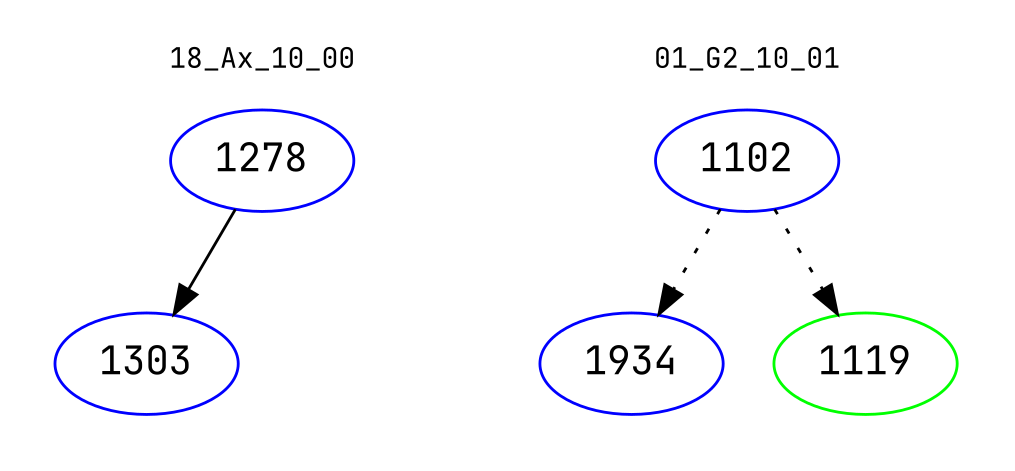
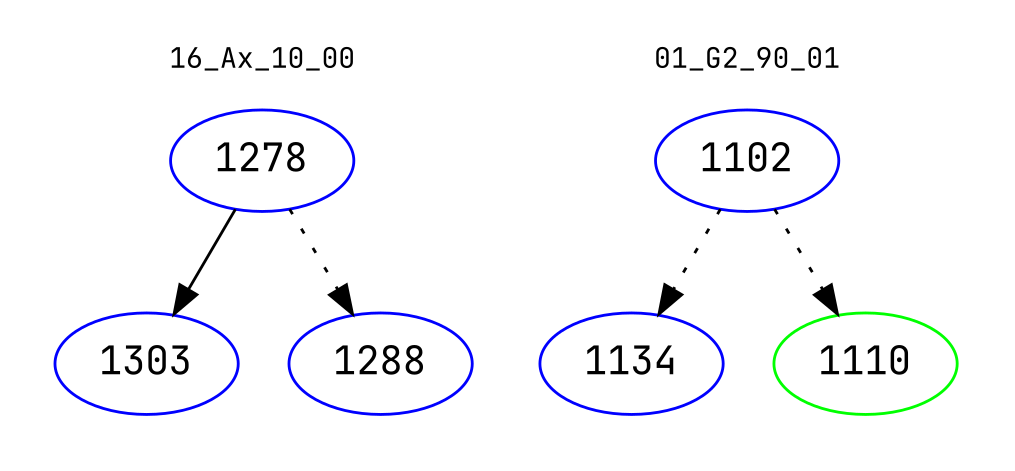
(264, 61) -> (264, 61)
(749, 61) -> (749, 61)
none -> (381, 364)
(632, 364) -> (632, 364)
(866, 364) -> (866, 364)
